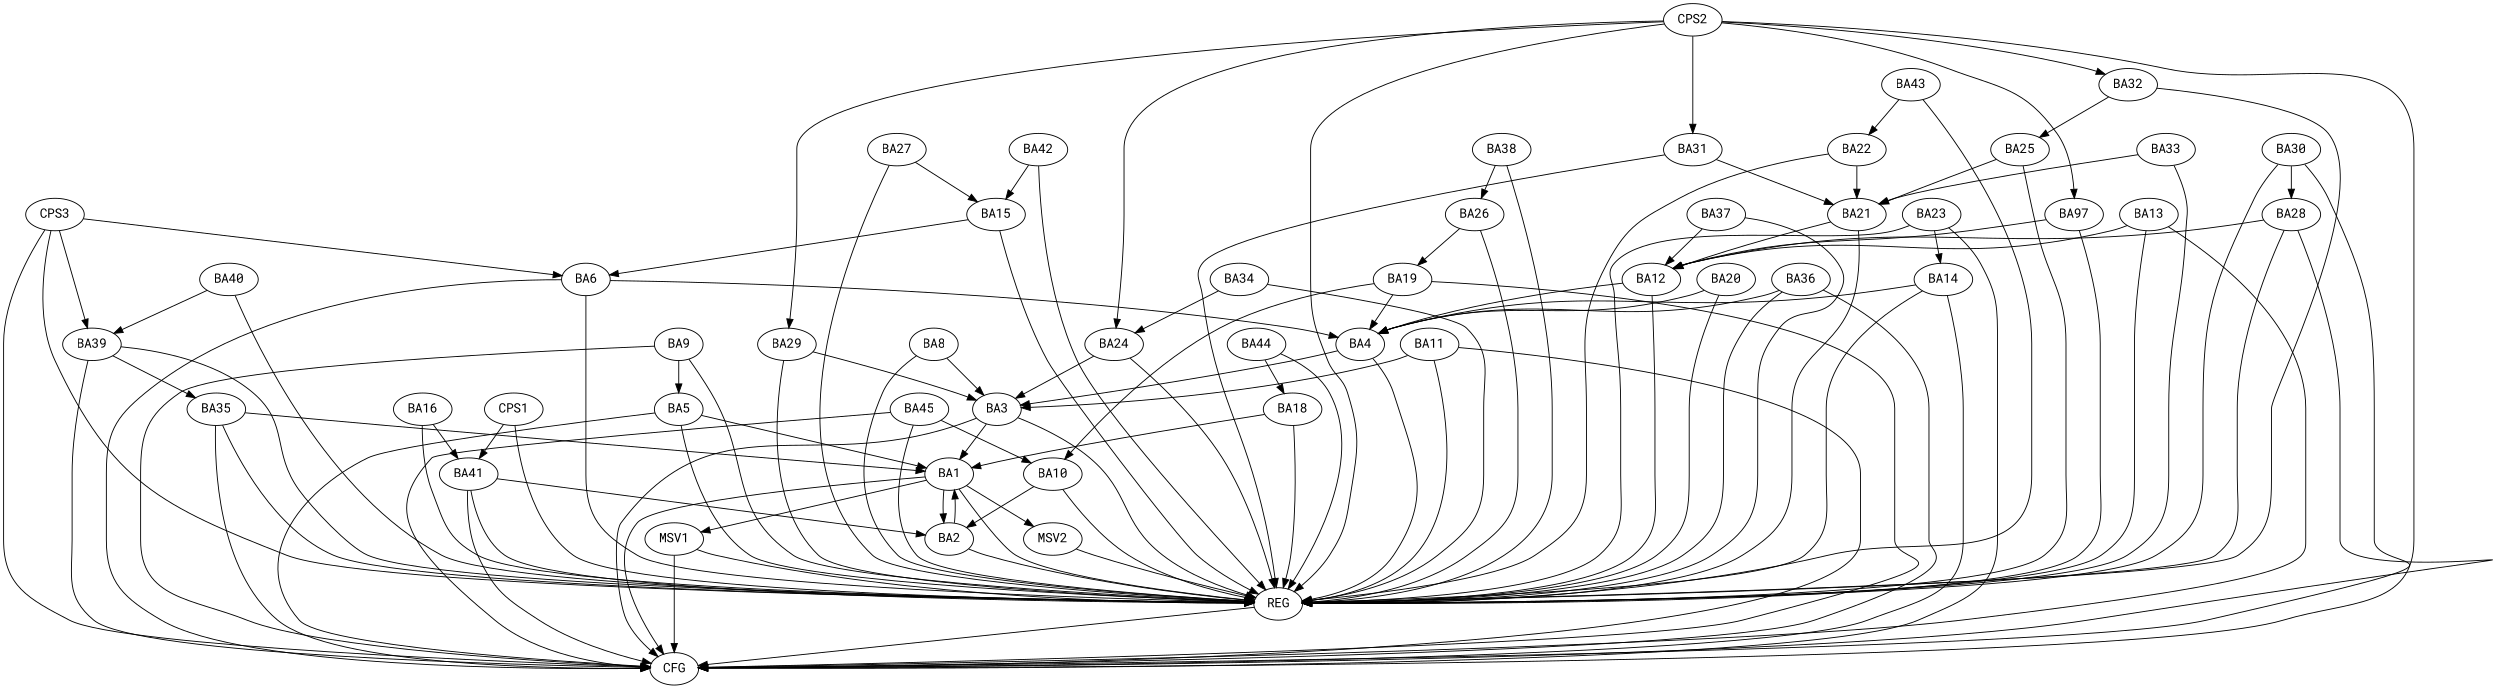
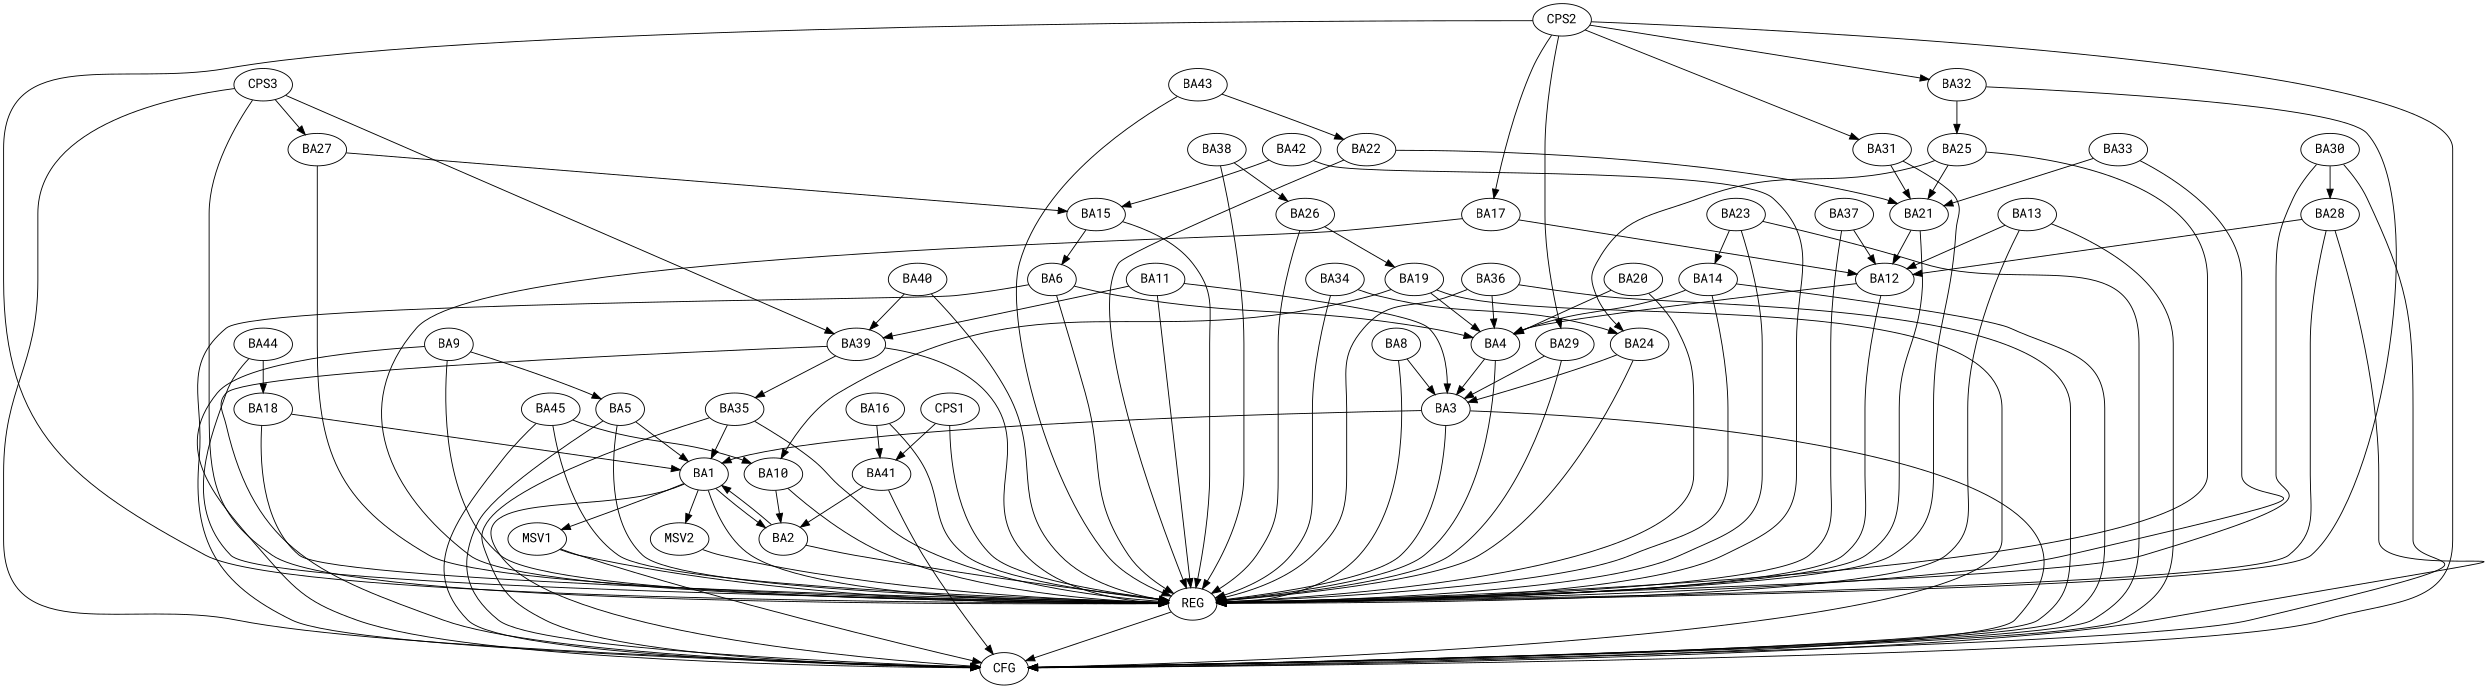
(1292, 55) -> (1720, 192)
(2074, 215) -> (1491, 215)
(318, 247) -> (287, 114)
(835, 594) -> none
(1546, 633) -> (1011, 311)
